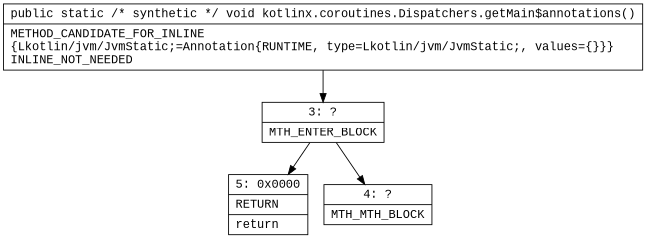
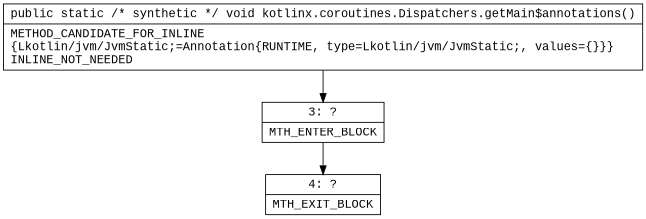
(268, 205) -> none
(378, 214) -> (323, 204)
